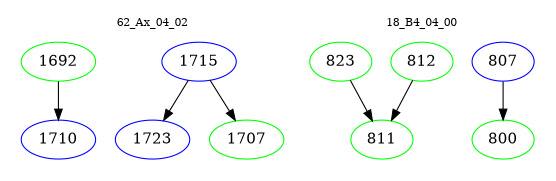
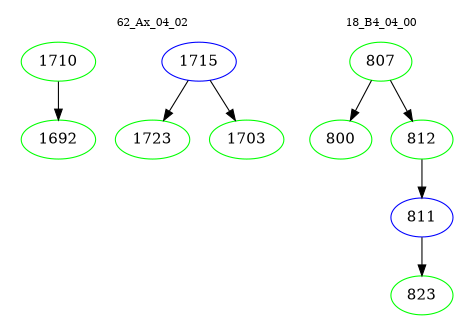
(503, 62) -> (381, 62)
(58, 95) -> (58, 95)
(359, 96) -> (422, 251)
none -> (399, 96)
(58, 140) -> (58, 62)
(153, 140) -> (153, 140)
(247, 140) -> (247, 140)
(382, 140) -> (422, 217)
